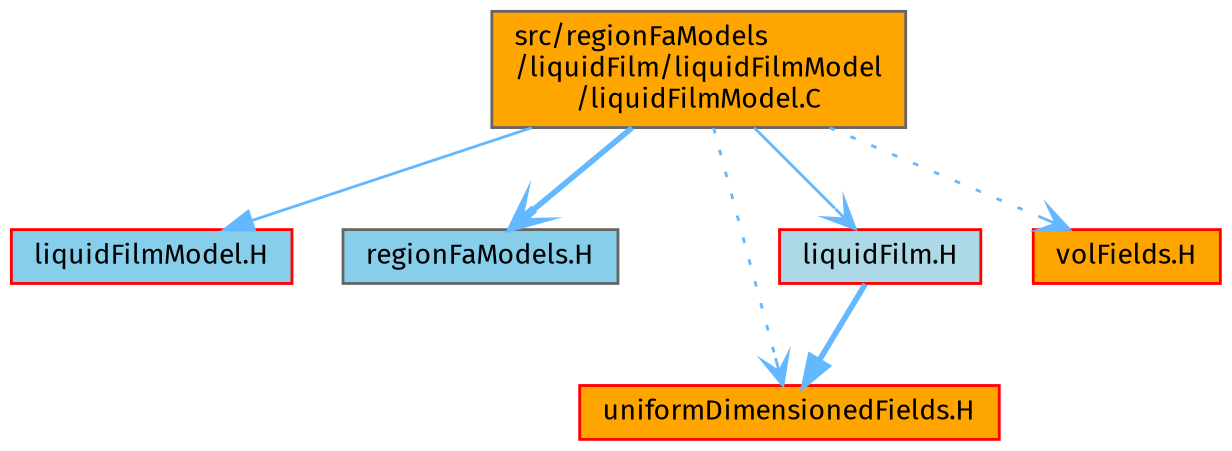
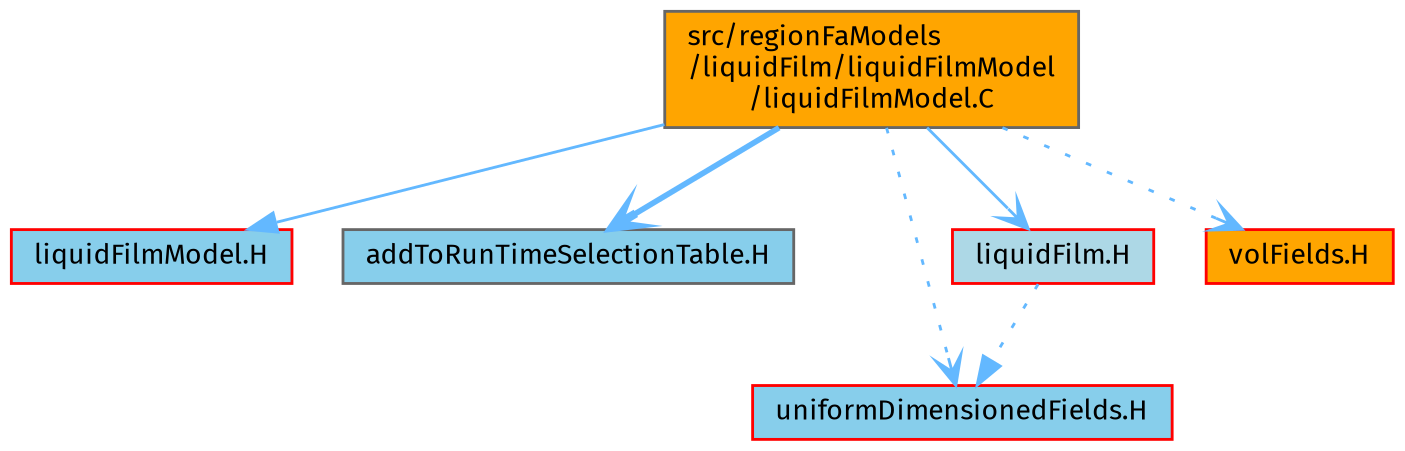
(480, 257) -> (568, 257)
(842, 323) -> (1015, 323)
(789, 412) -> (962, 412)
